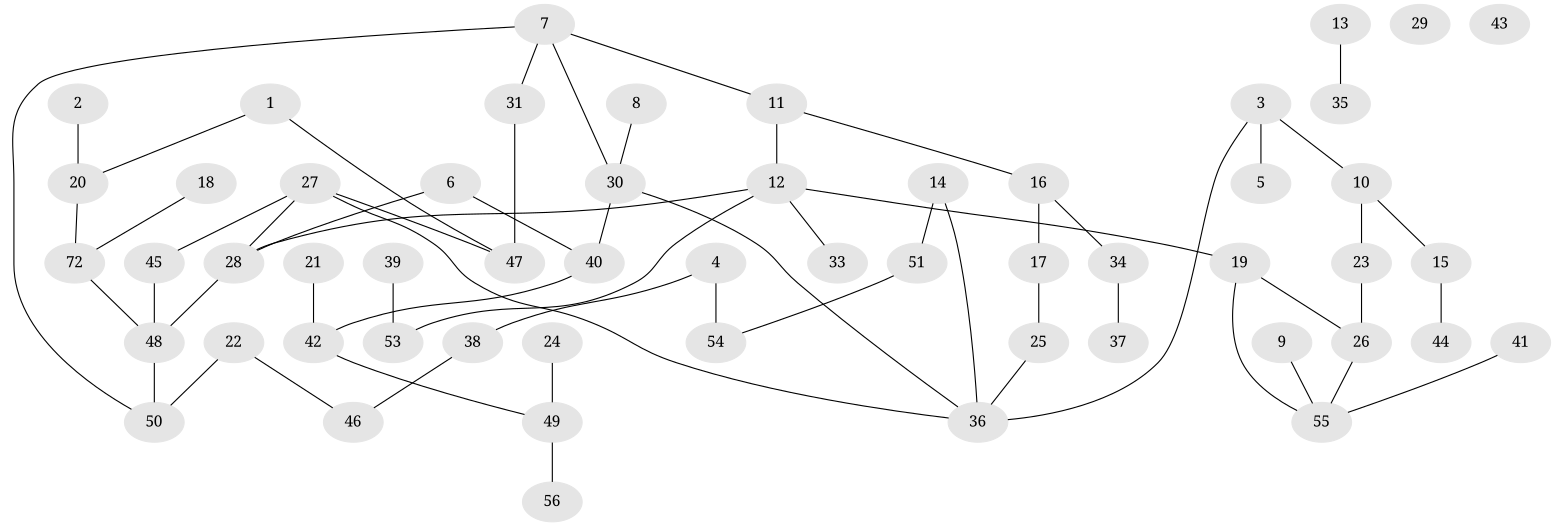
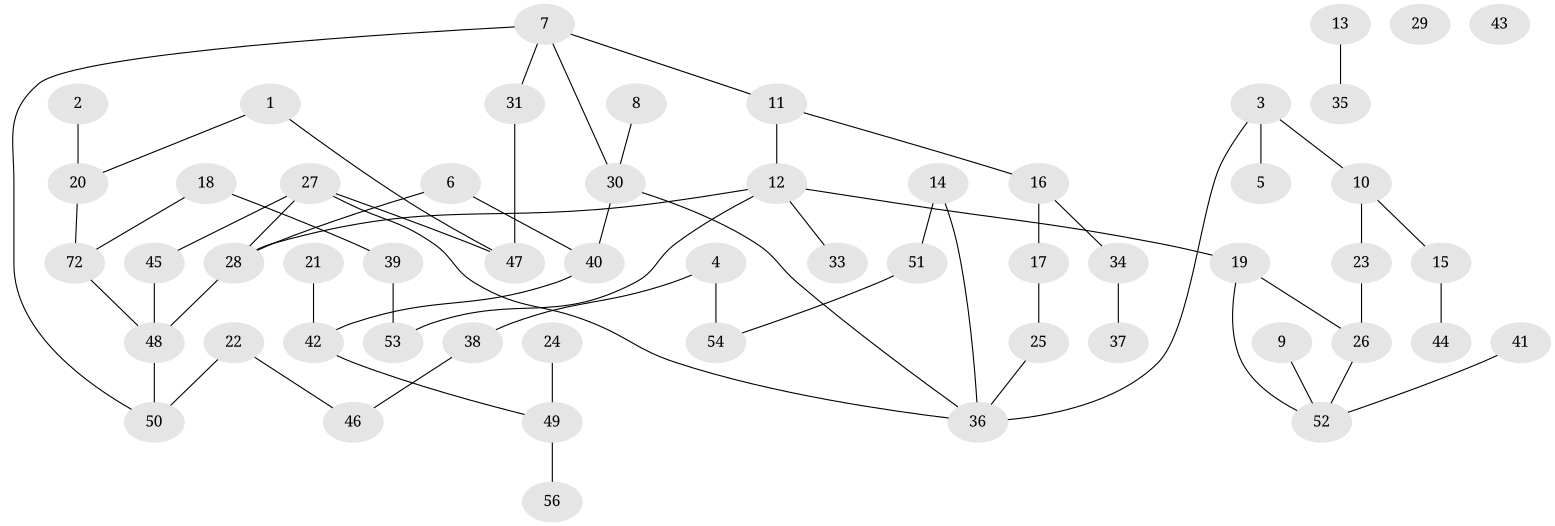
none -> (301, 221)
(1322, 422) -> (1322, 422)
